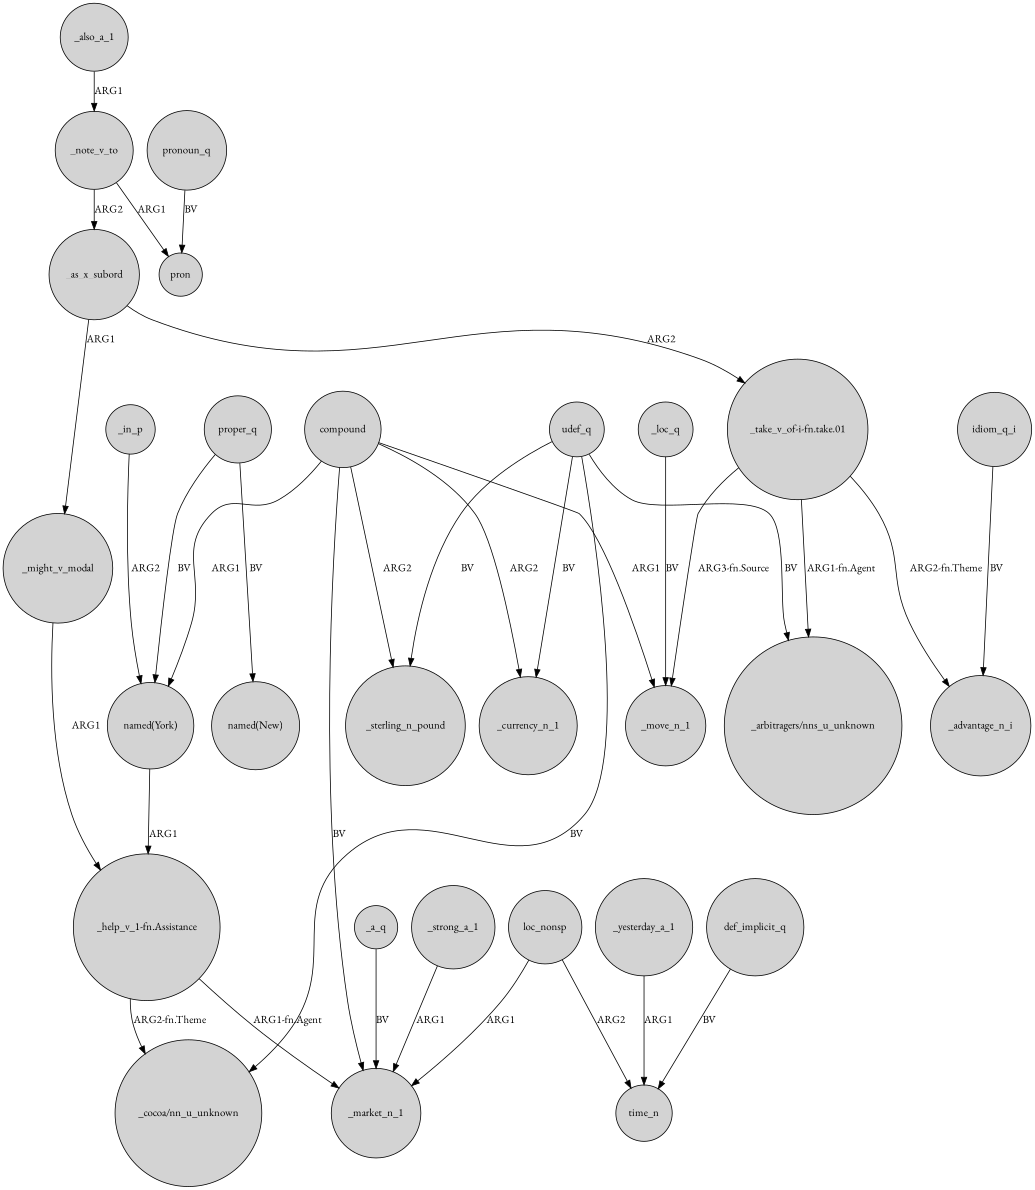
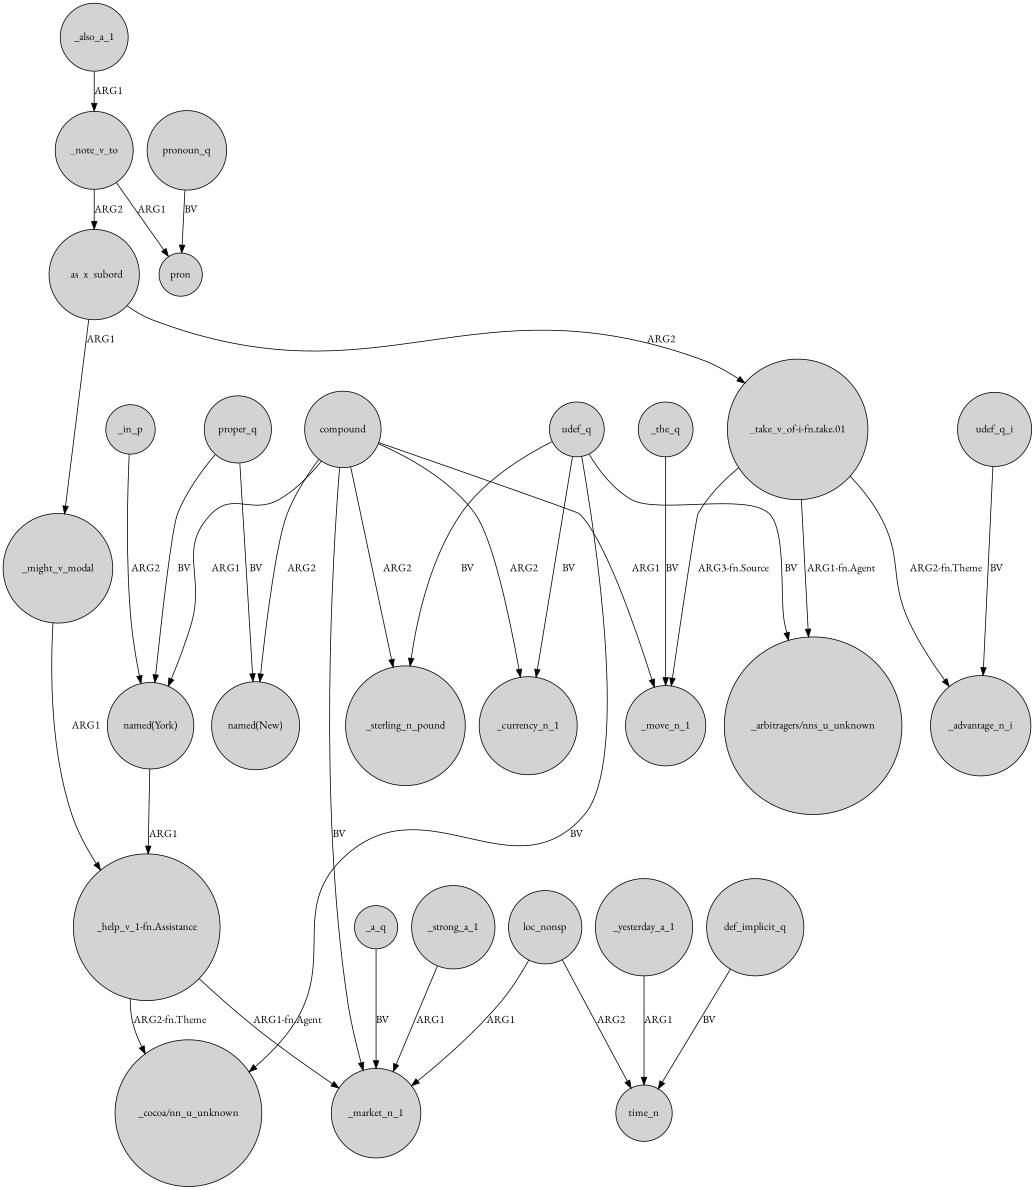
(666, 429) -> (666, 429)
(995, 429) -> (995, 429)
none -> (276, 562)
